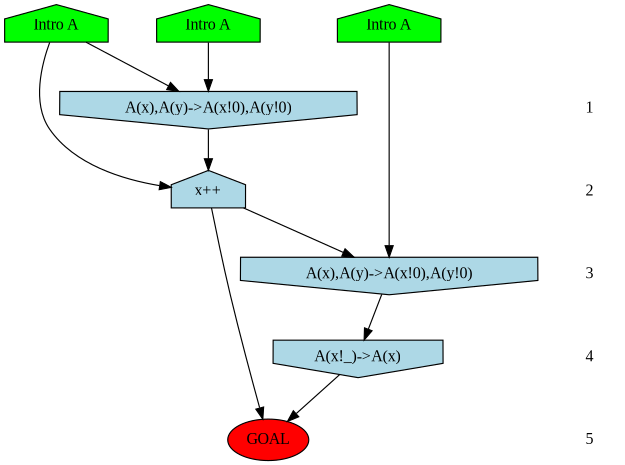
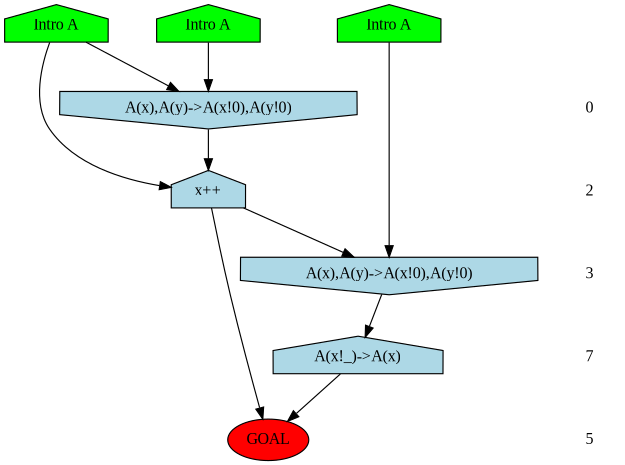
(589, 108) -> (589, 108)
(358, 357) -> (358, 357)
(589, 357) -> (589, 357)
